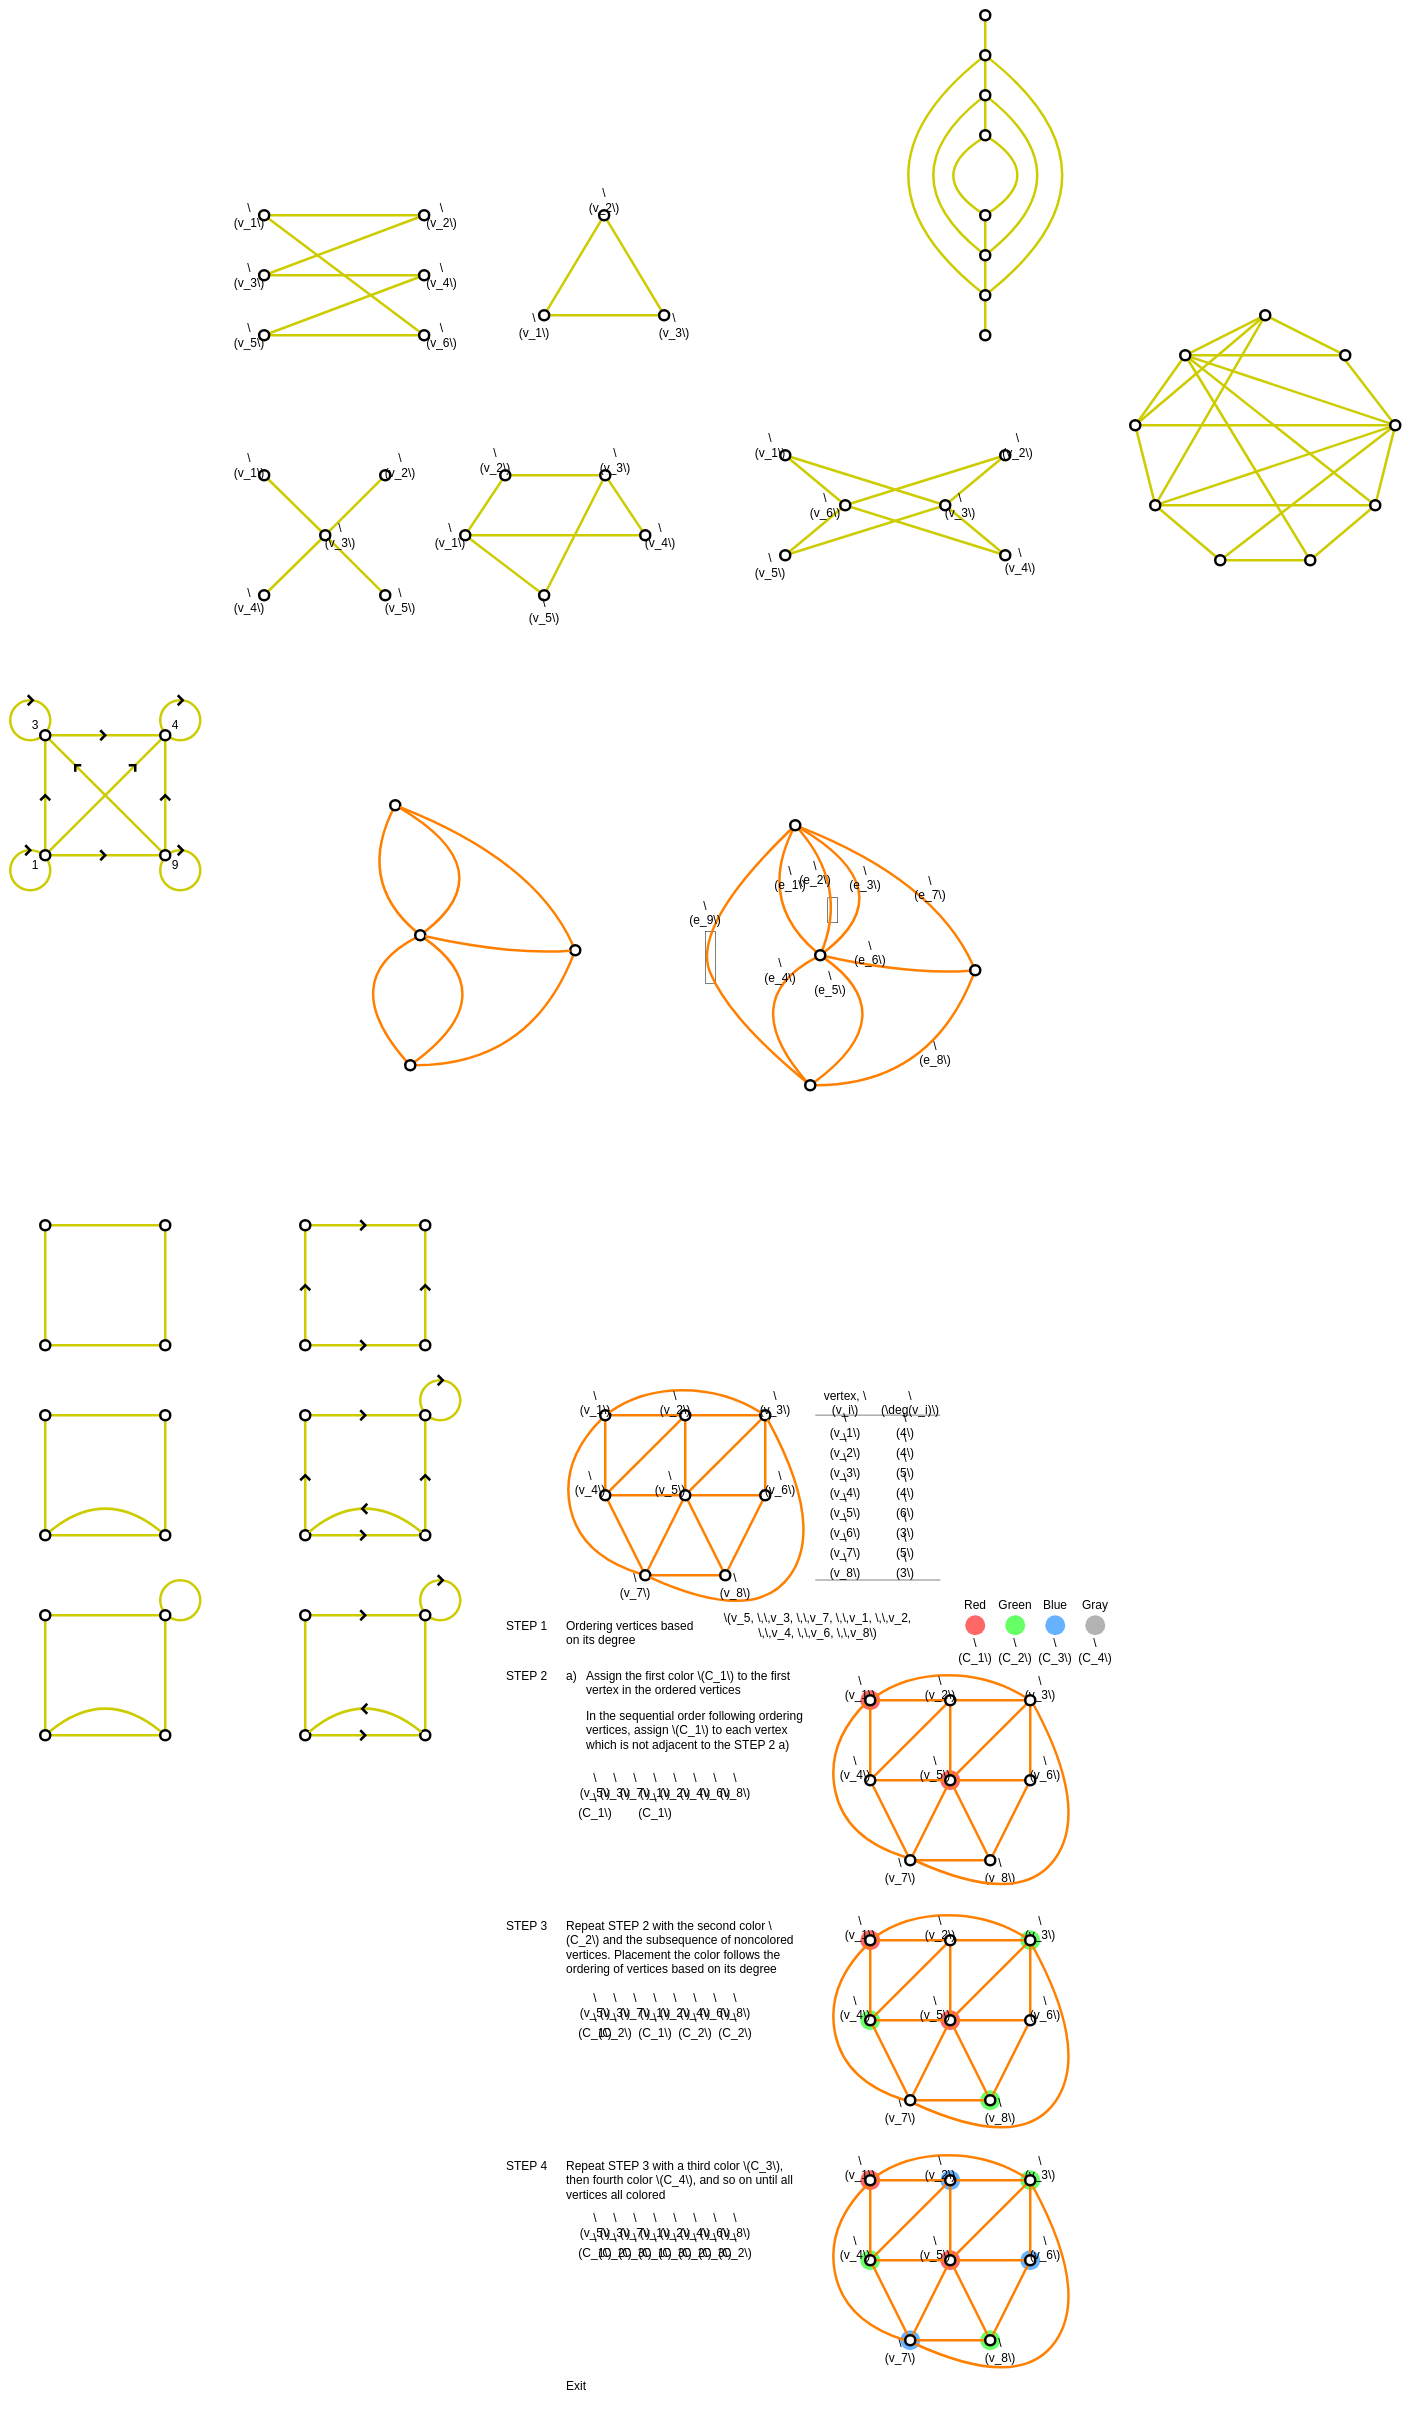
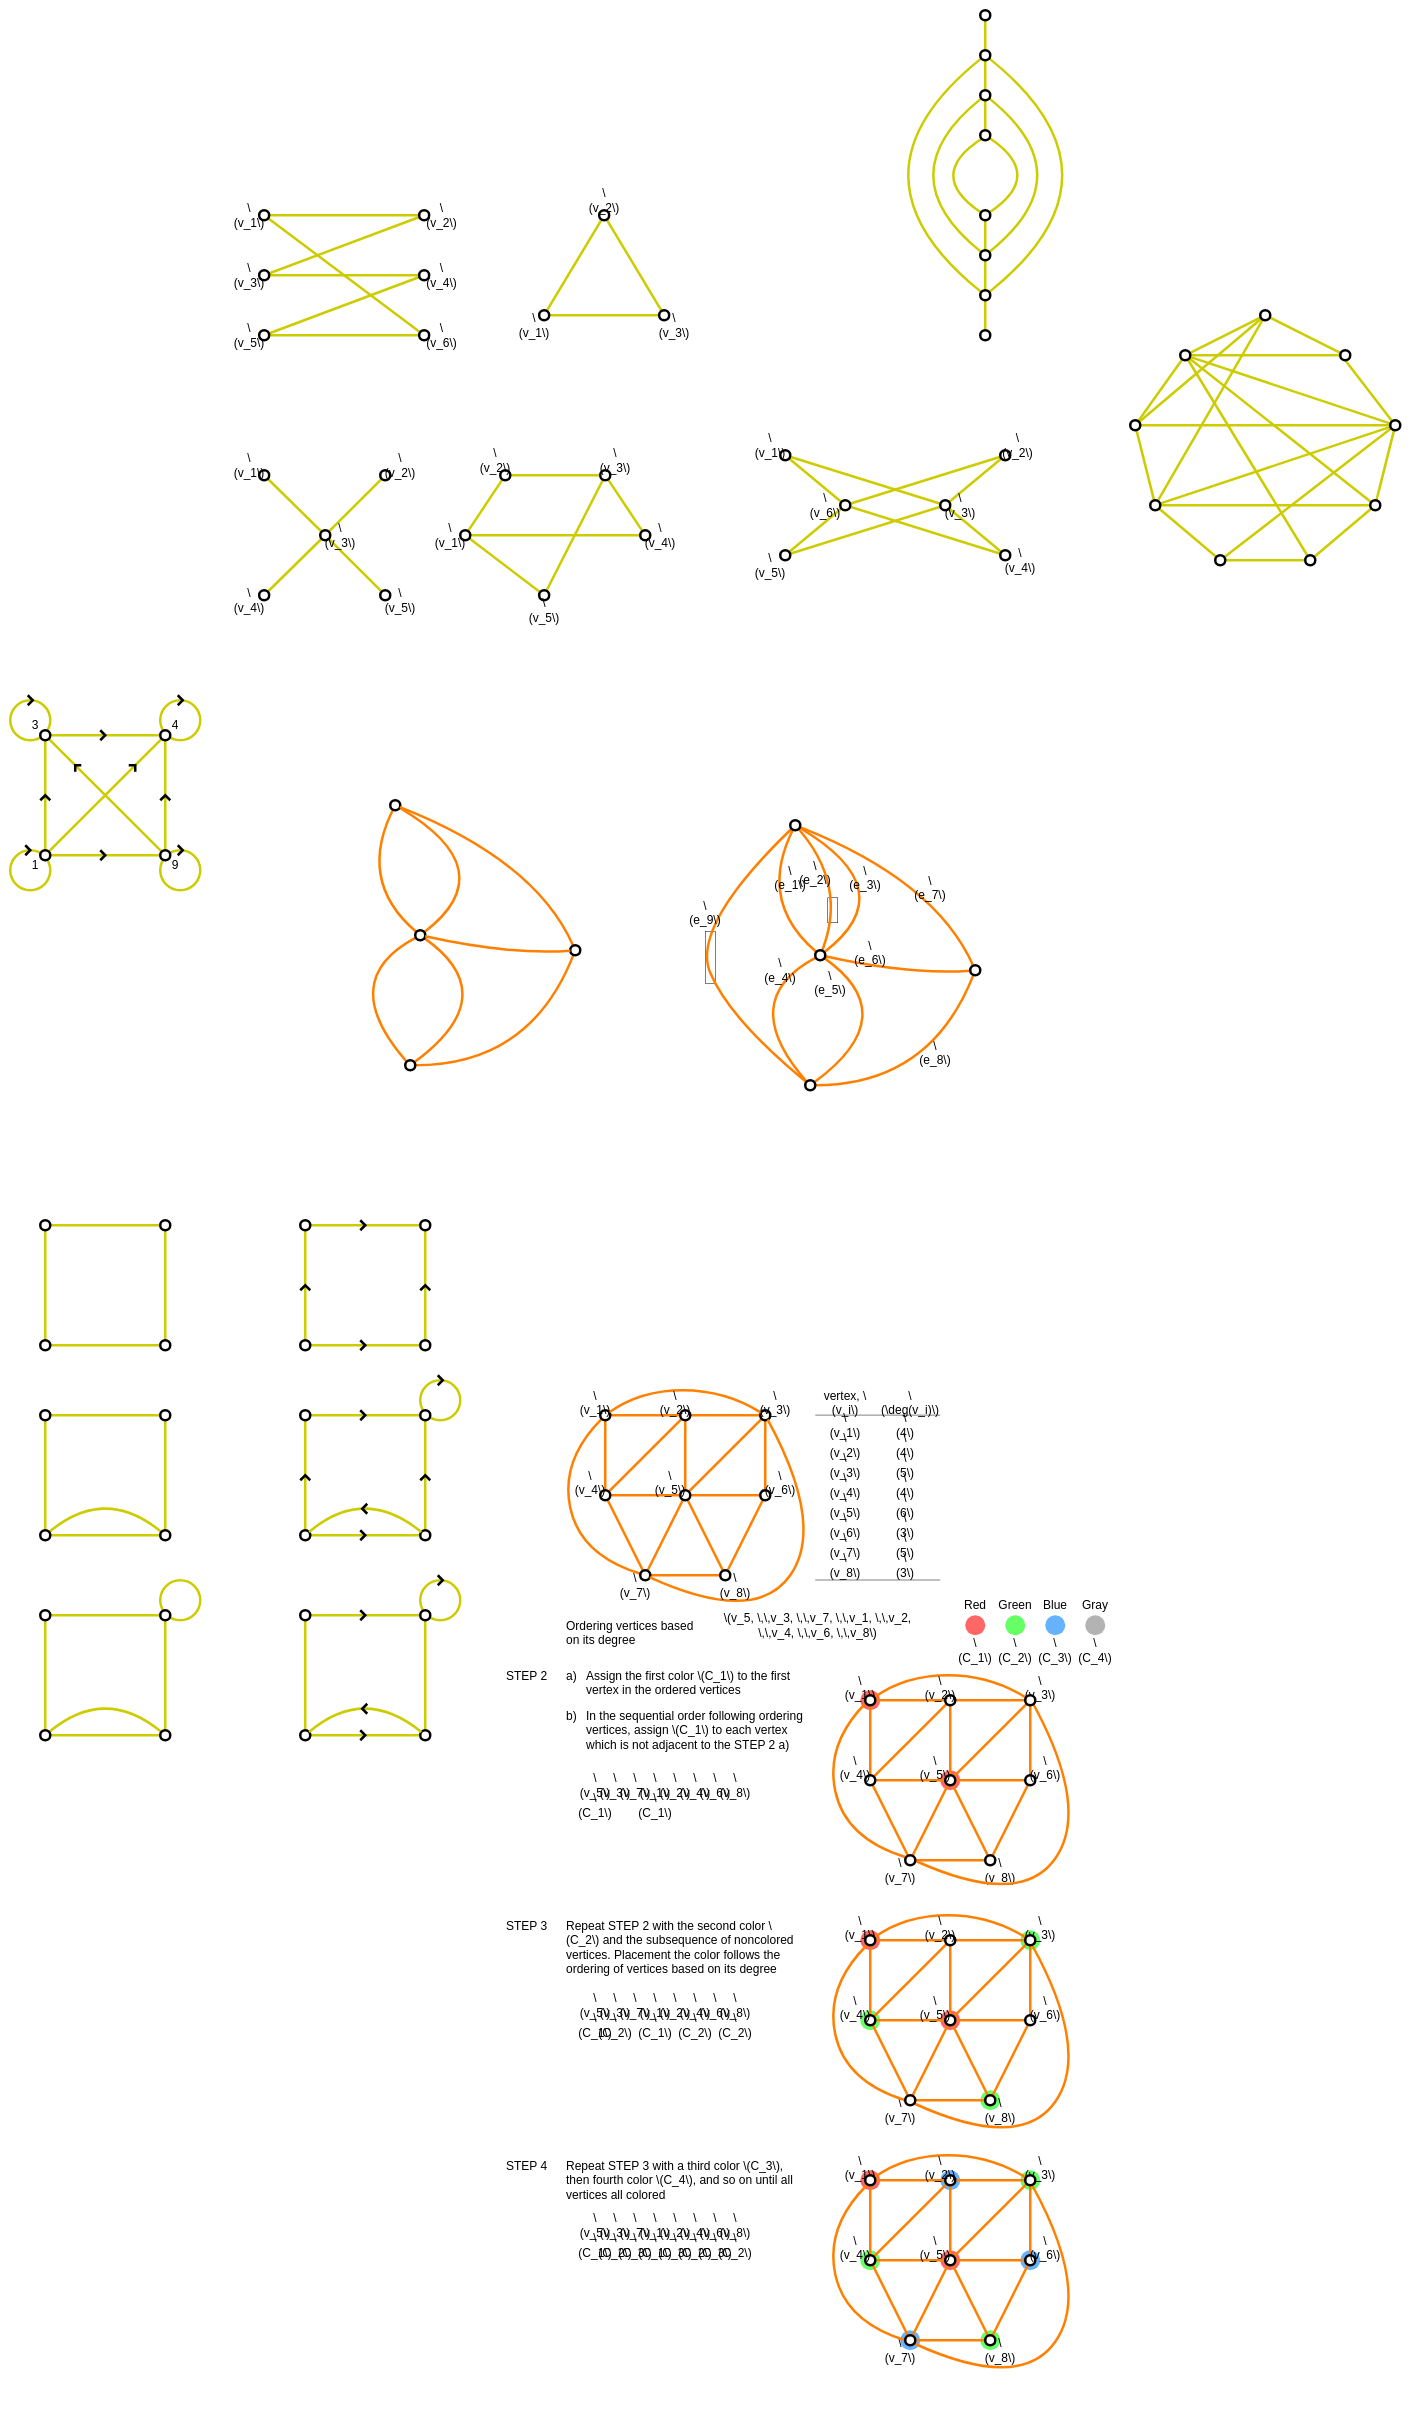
(530, 1625) -> none
none -> (573, 1715)
(680, 2390) -> none
